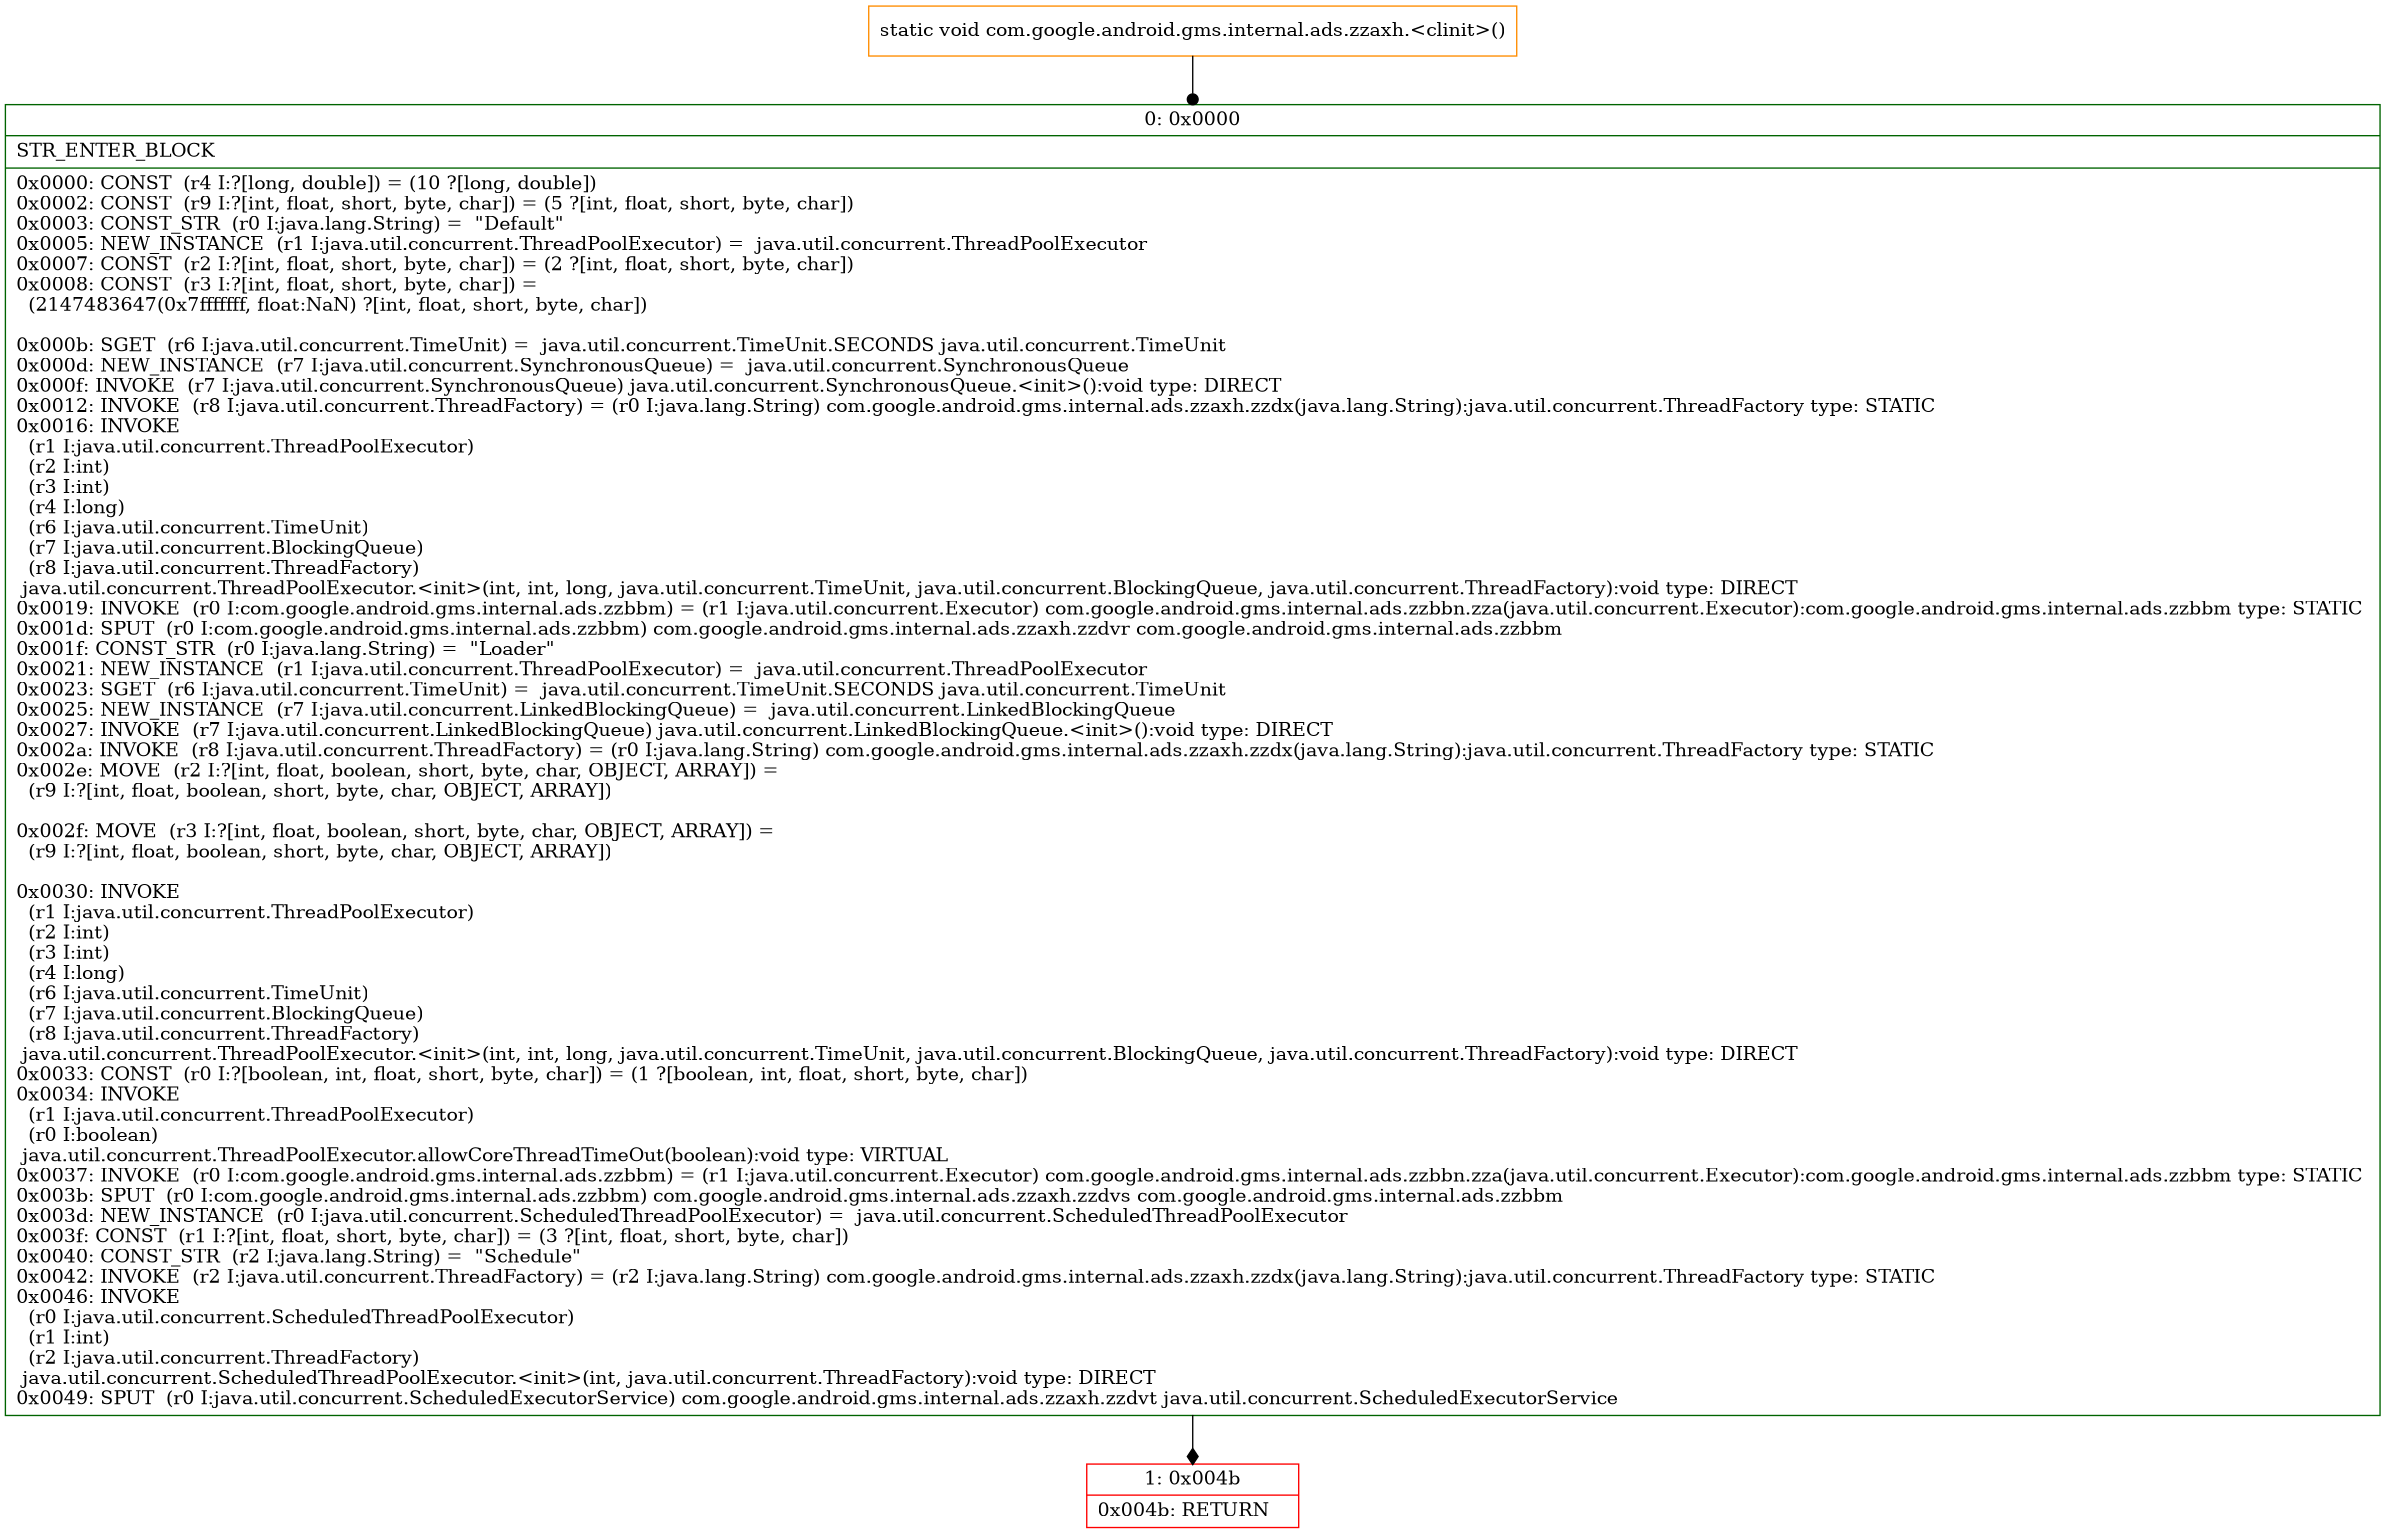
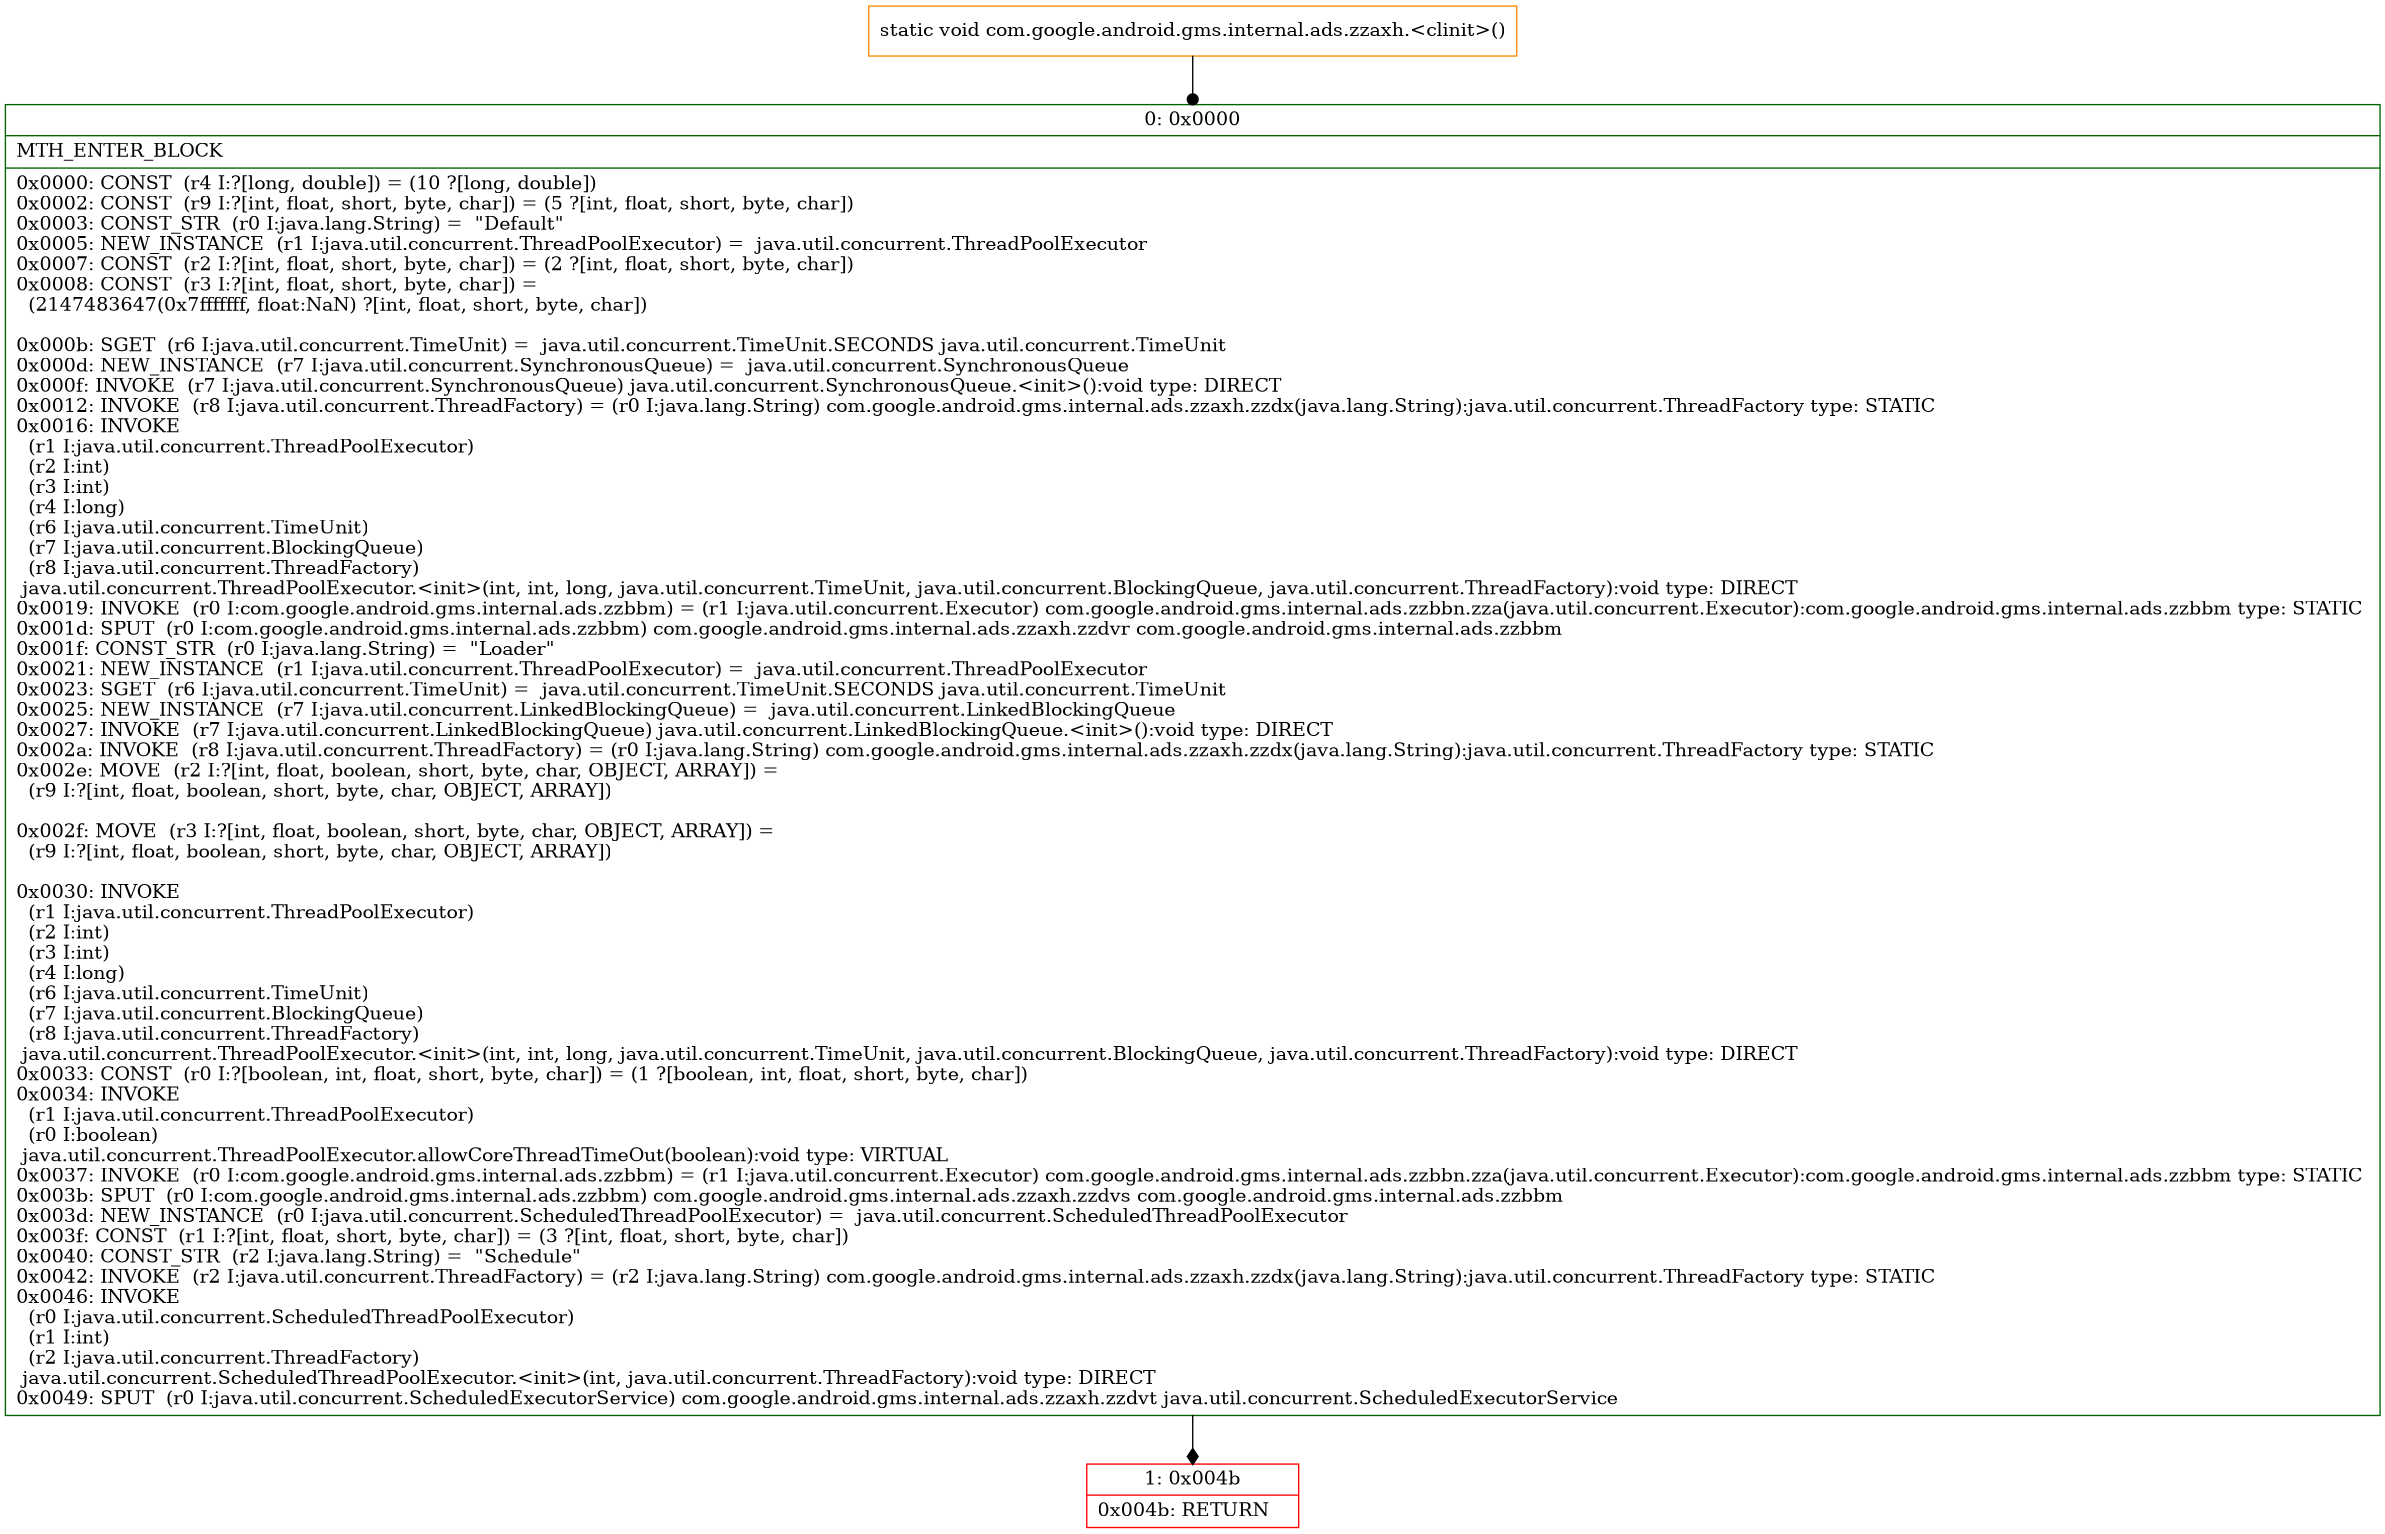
(116, 151) -> (120, 151)
